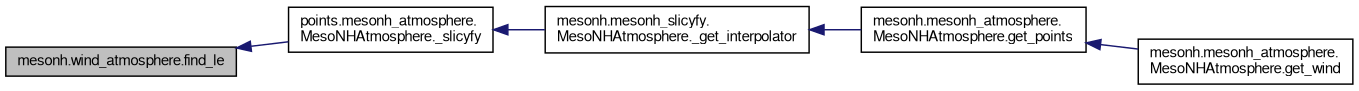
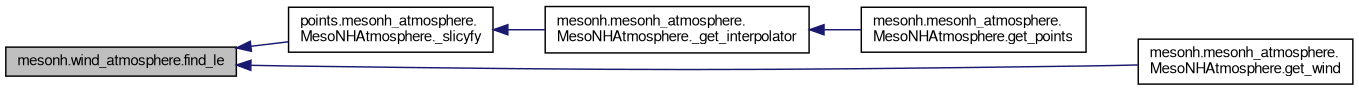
(677, 30) -> (677, 30)
(1119, 47) -> (695, 70)
